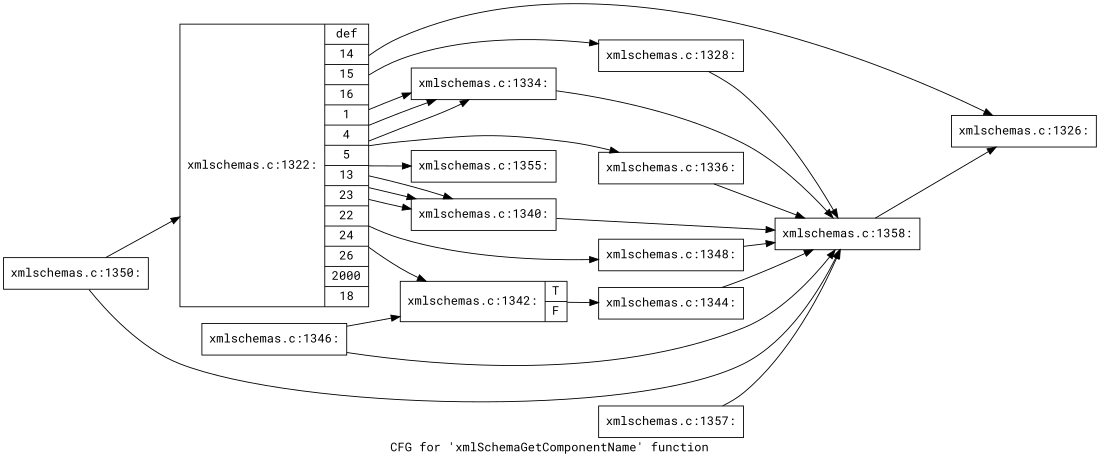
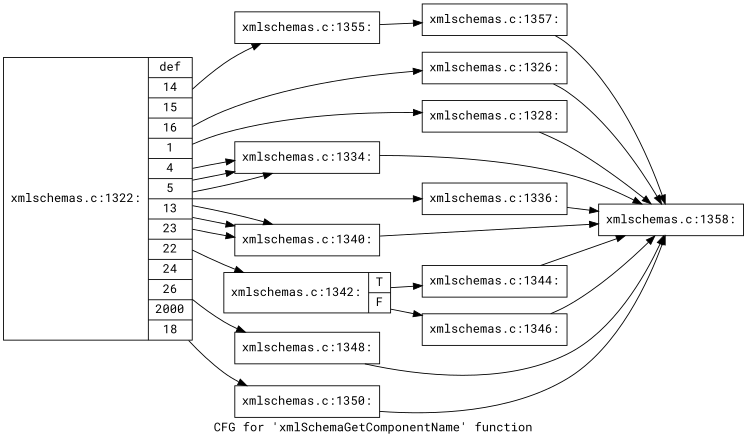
none -> (397, 24)
(932, 185) -> (612, 134)
(139, 239) -> (212, 363)
(369, 322) -> (402, 311)
